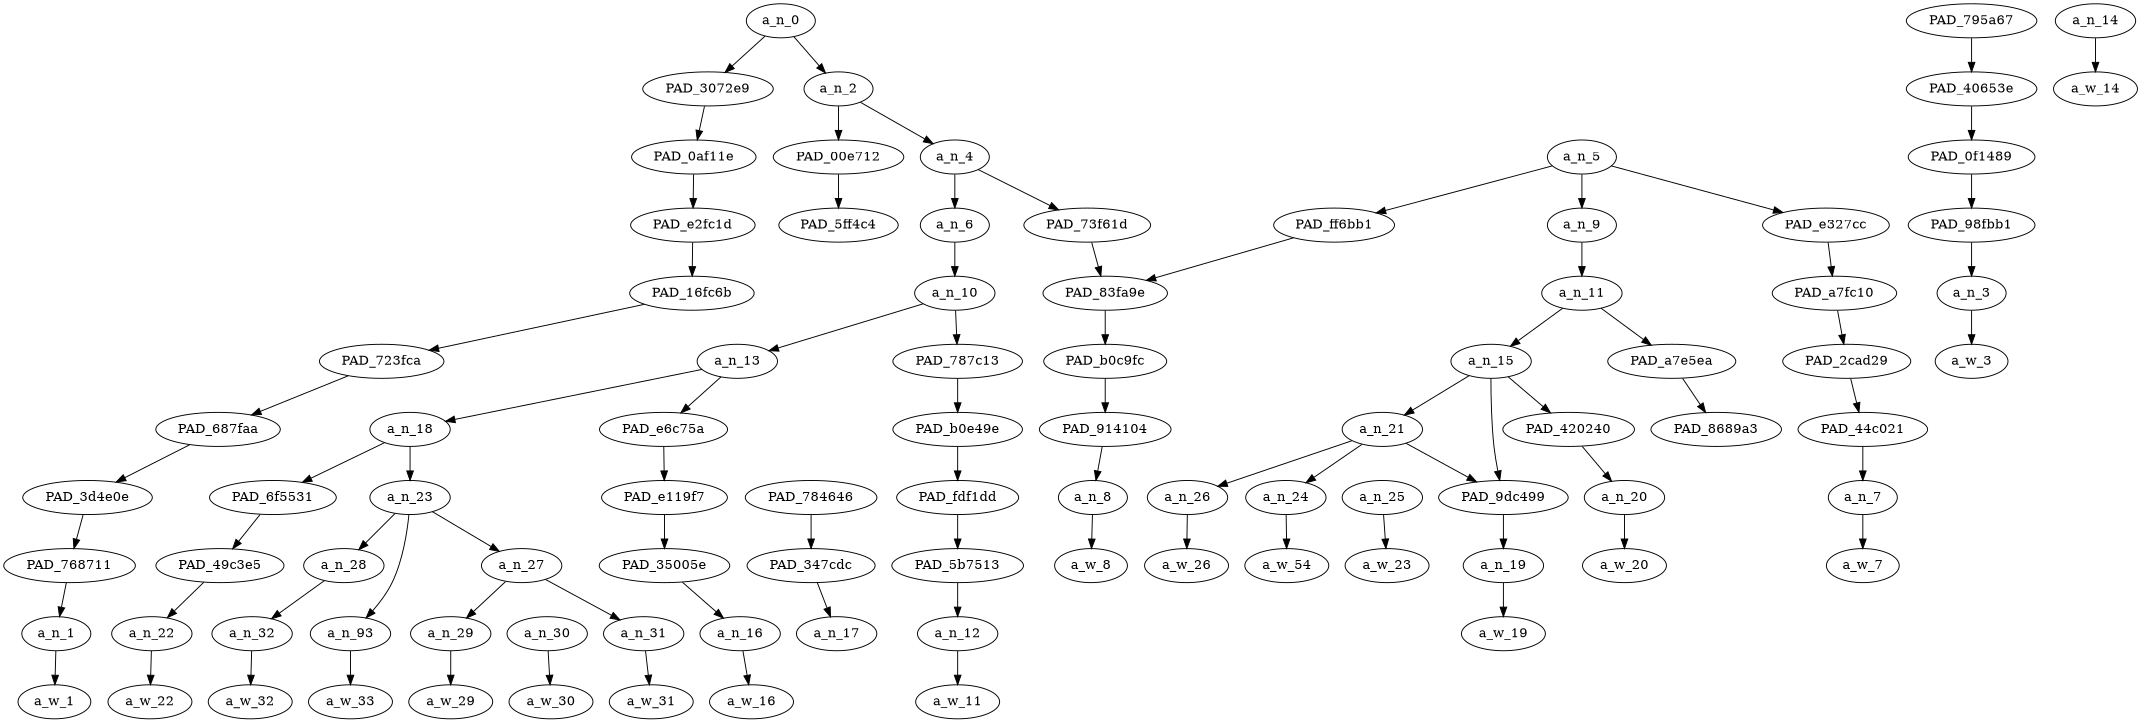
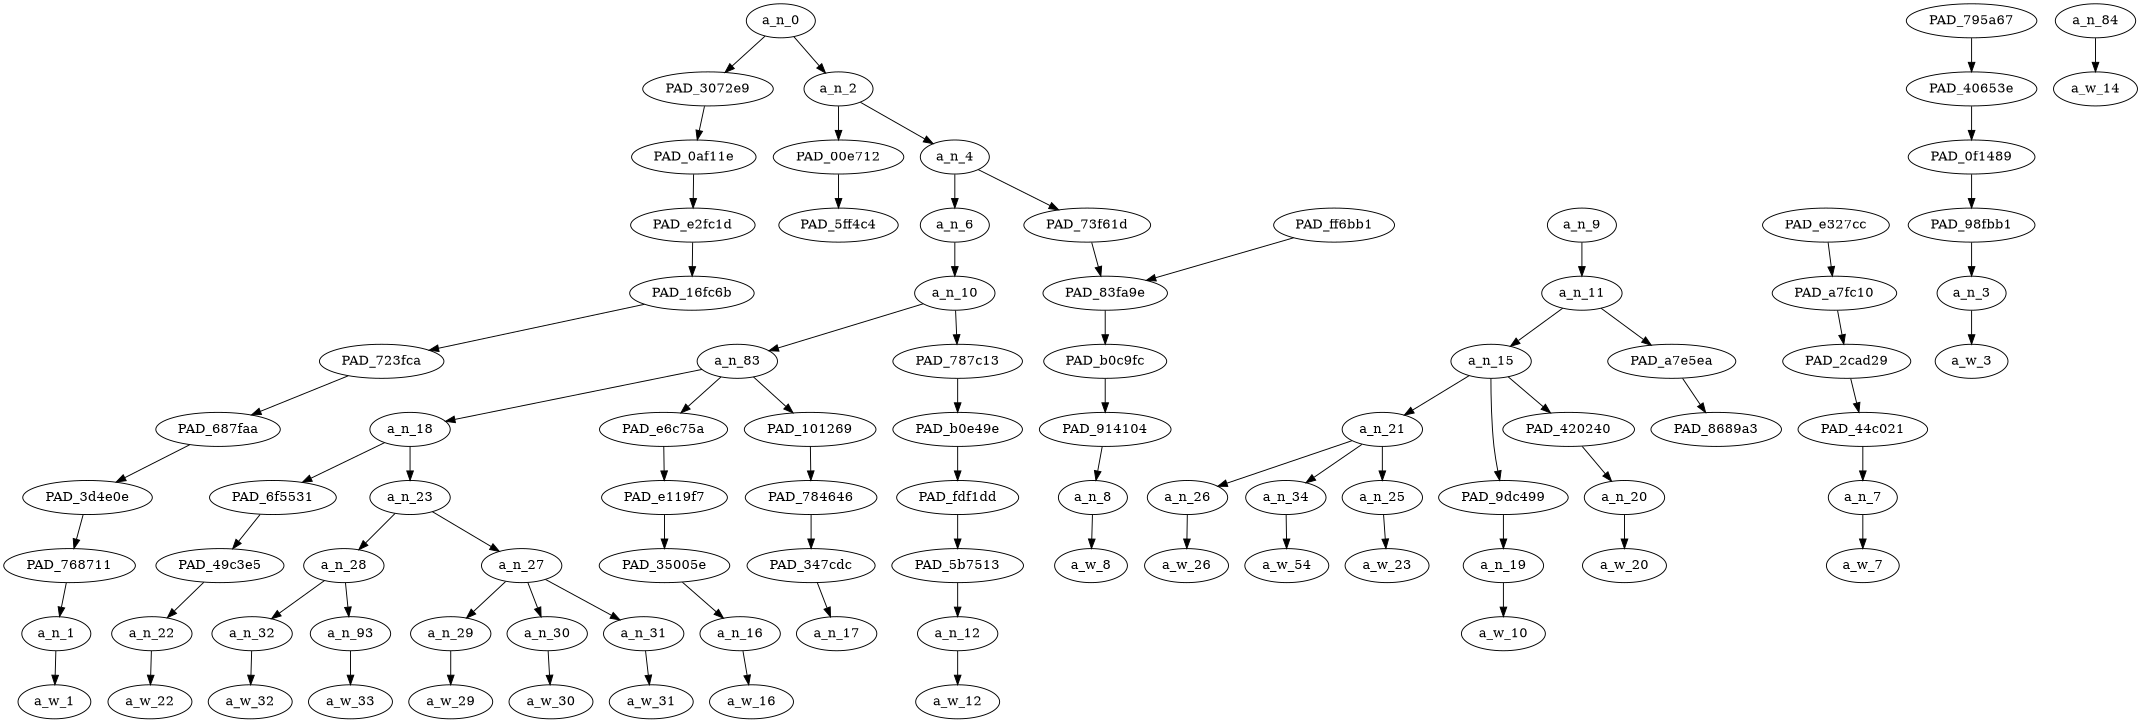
(2095, 21) -> (2095, 21)
(1582, 157) -> none
(737, 361) -> (737, 361)
none -> (810, 429)
(1437, 460) -> (1382, 459)
(1286, 498) -> (1286, 498)
(399, 566) -> (347, 595)
none -> (533, 595)
(1503, 634) -> (1503, 634)
(958, 702) -> (958, 702)
